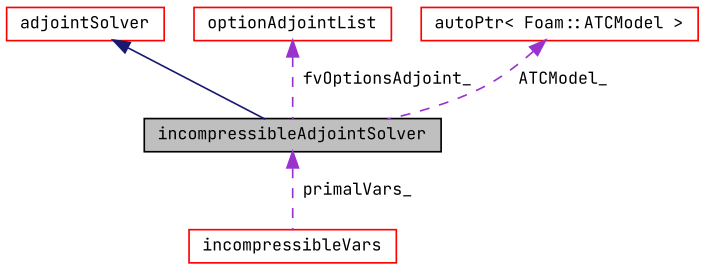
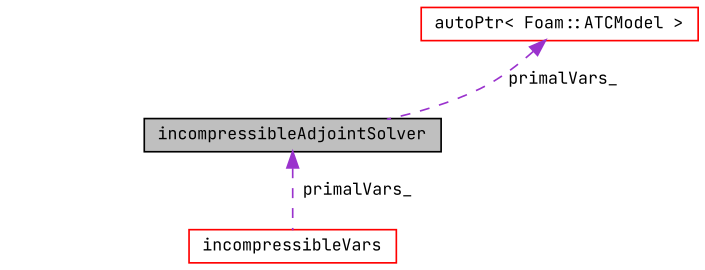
(85, 24) -> none
(293, 24) -> none
(559, 80) -> (559, 80)
